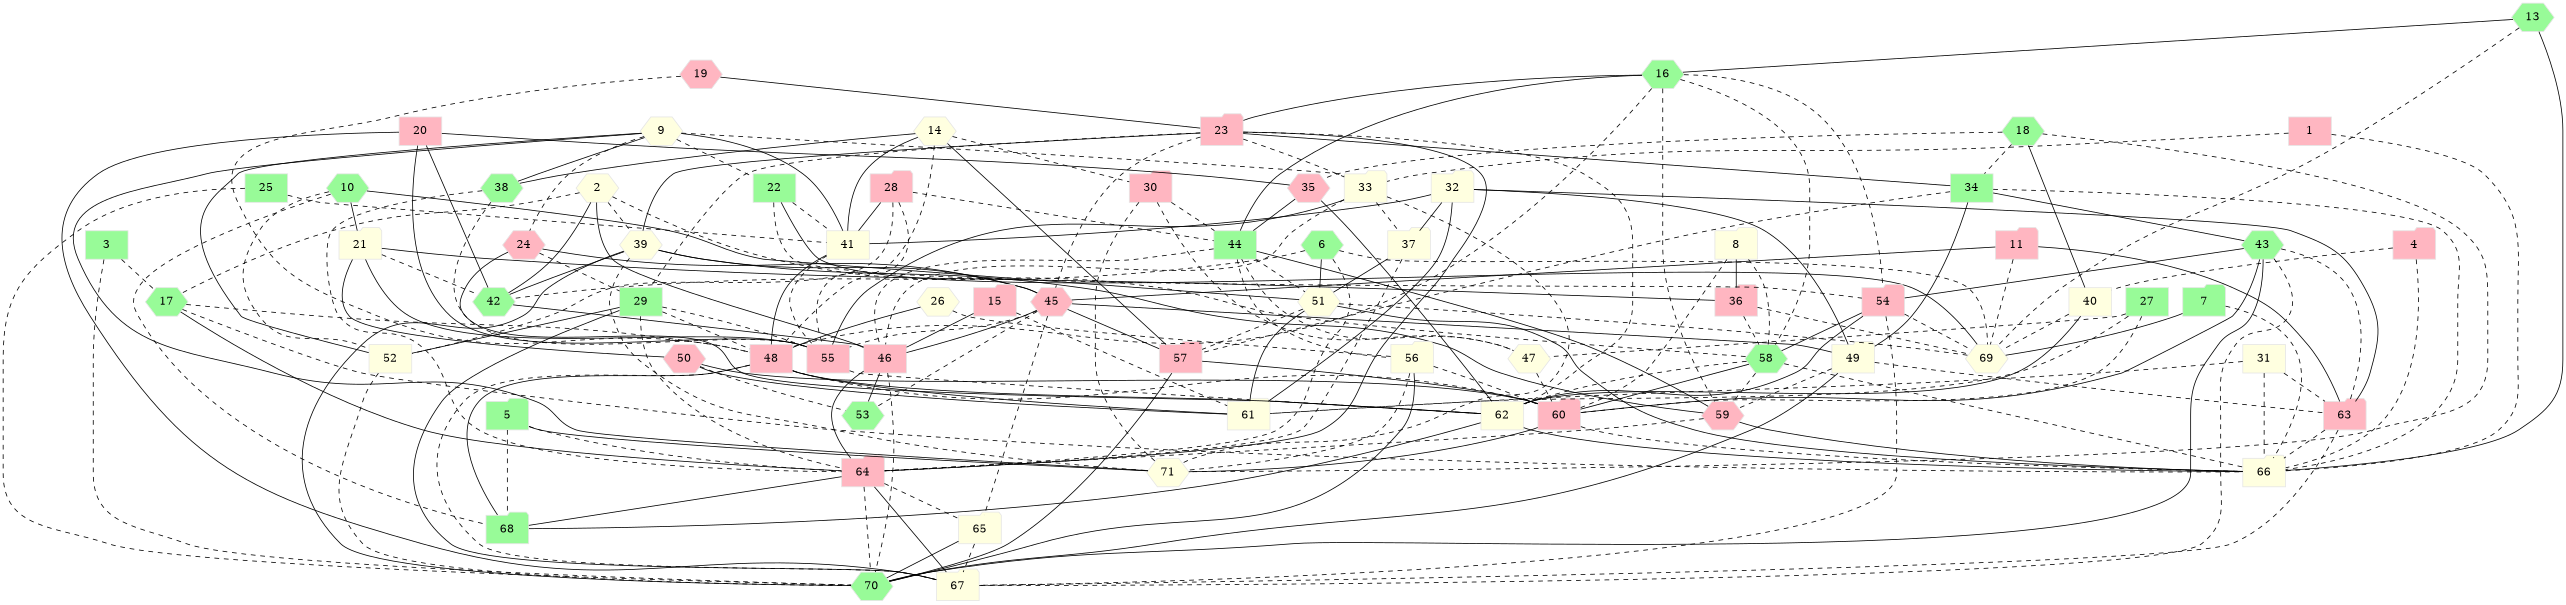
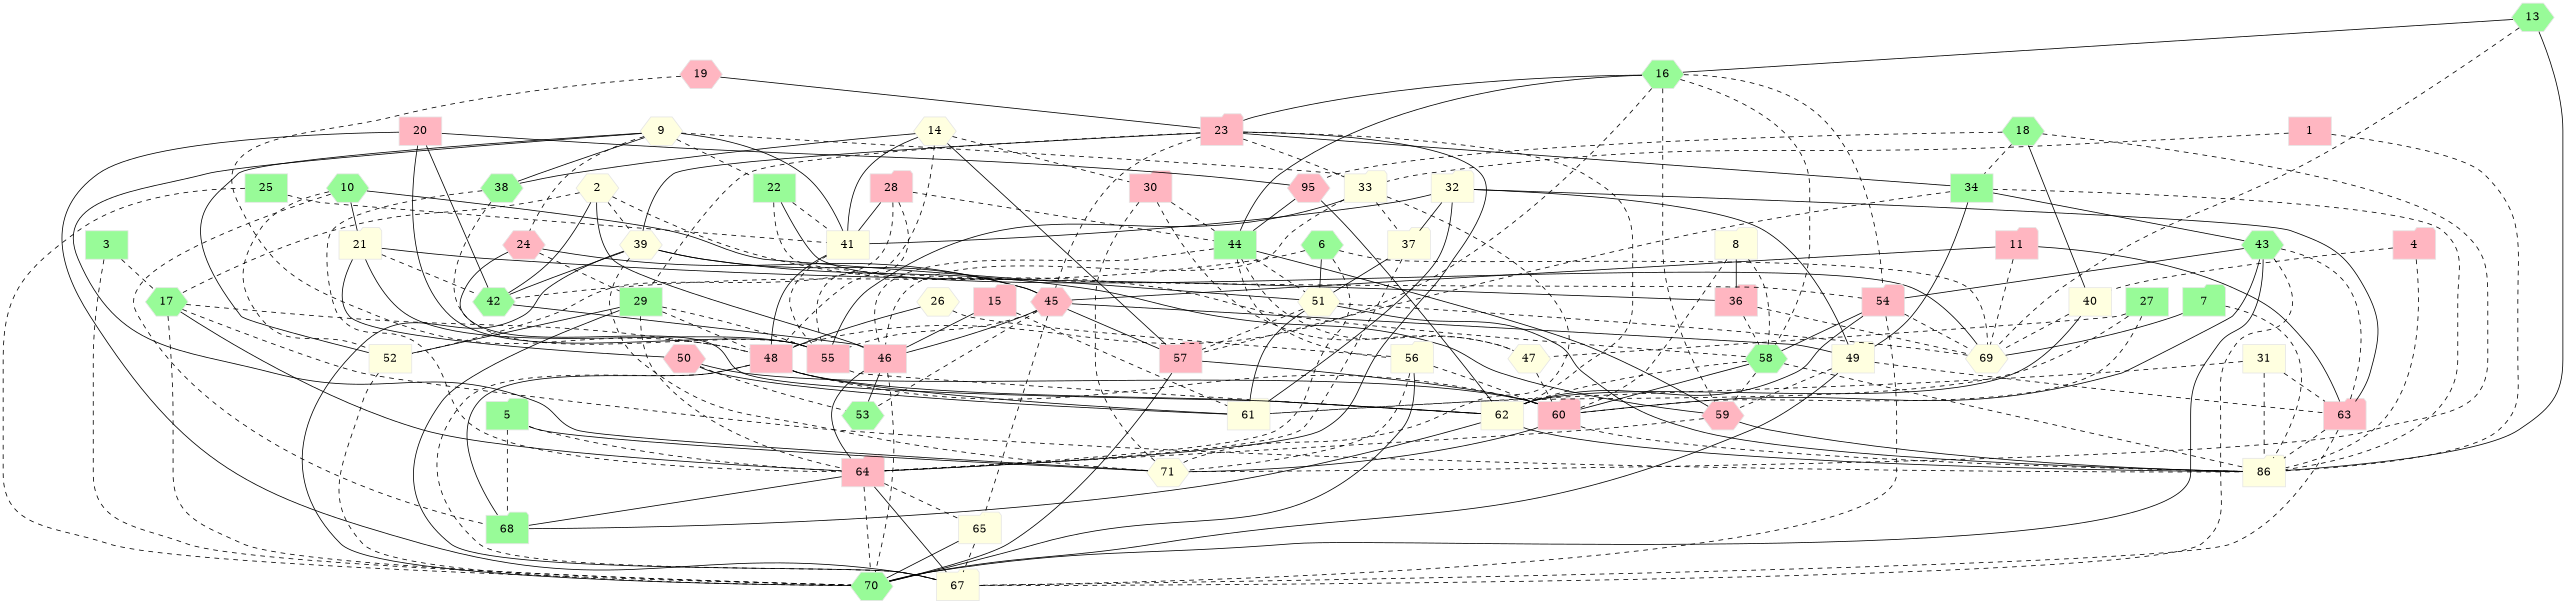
(1309, 188) -> (1309, 188)
(2264, 473) -> (2264, 473)
none -> (262, 548)
